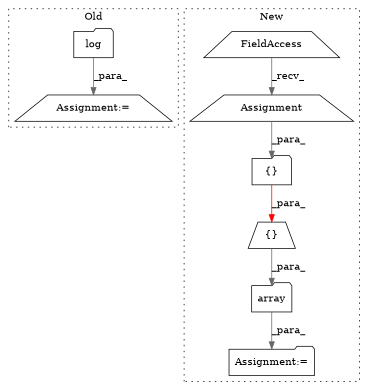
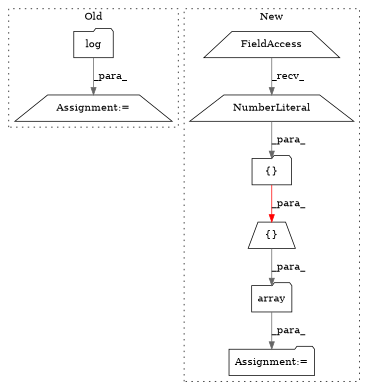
(272, 108) -> (272, 108)
